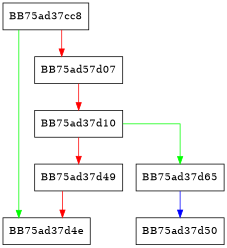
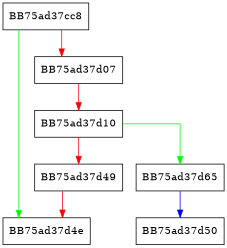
(79, 70) -> (79, 70)
